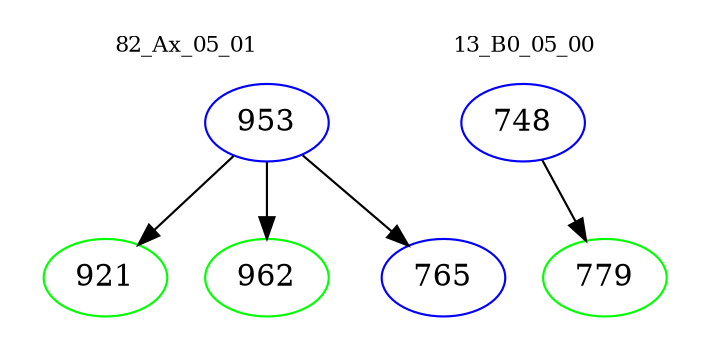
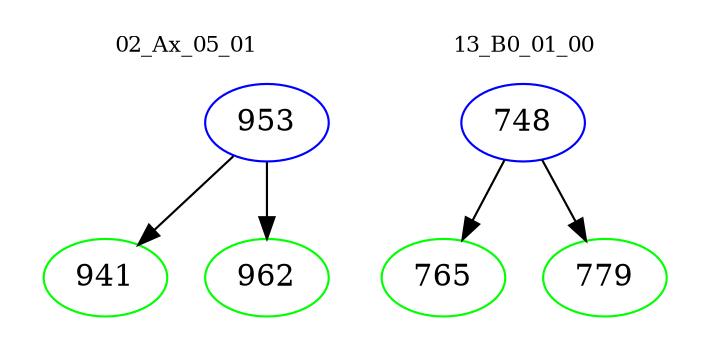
(186, 46) -> (186, 46)
(524, 46) -> (524, 46)
(332, 180) -> (489, 190)
(105, 278) -> (105, 278)
(443, 278) -> (443, 278)
